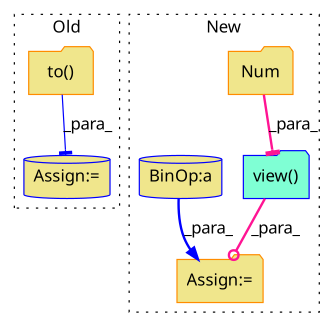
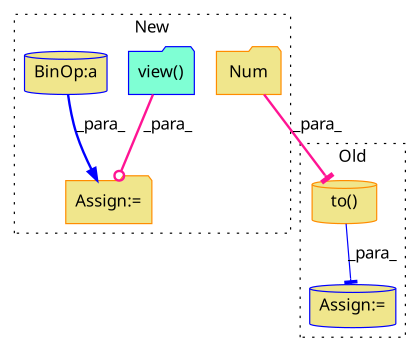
(61, 73) -> (344, 202)
(268, 122) -> (282, 119)
